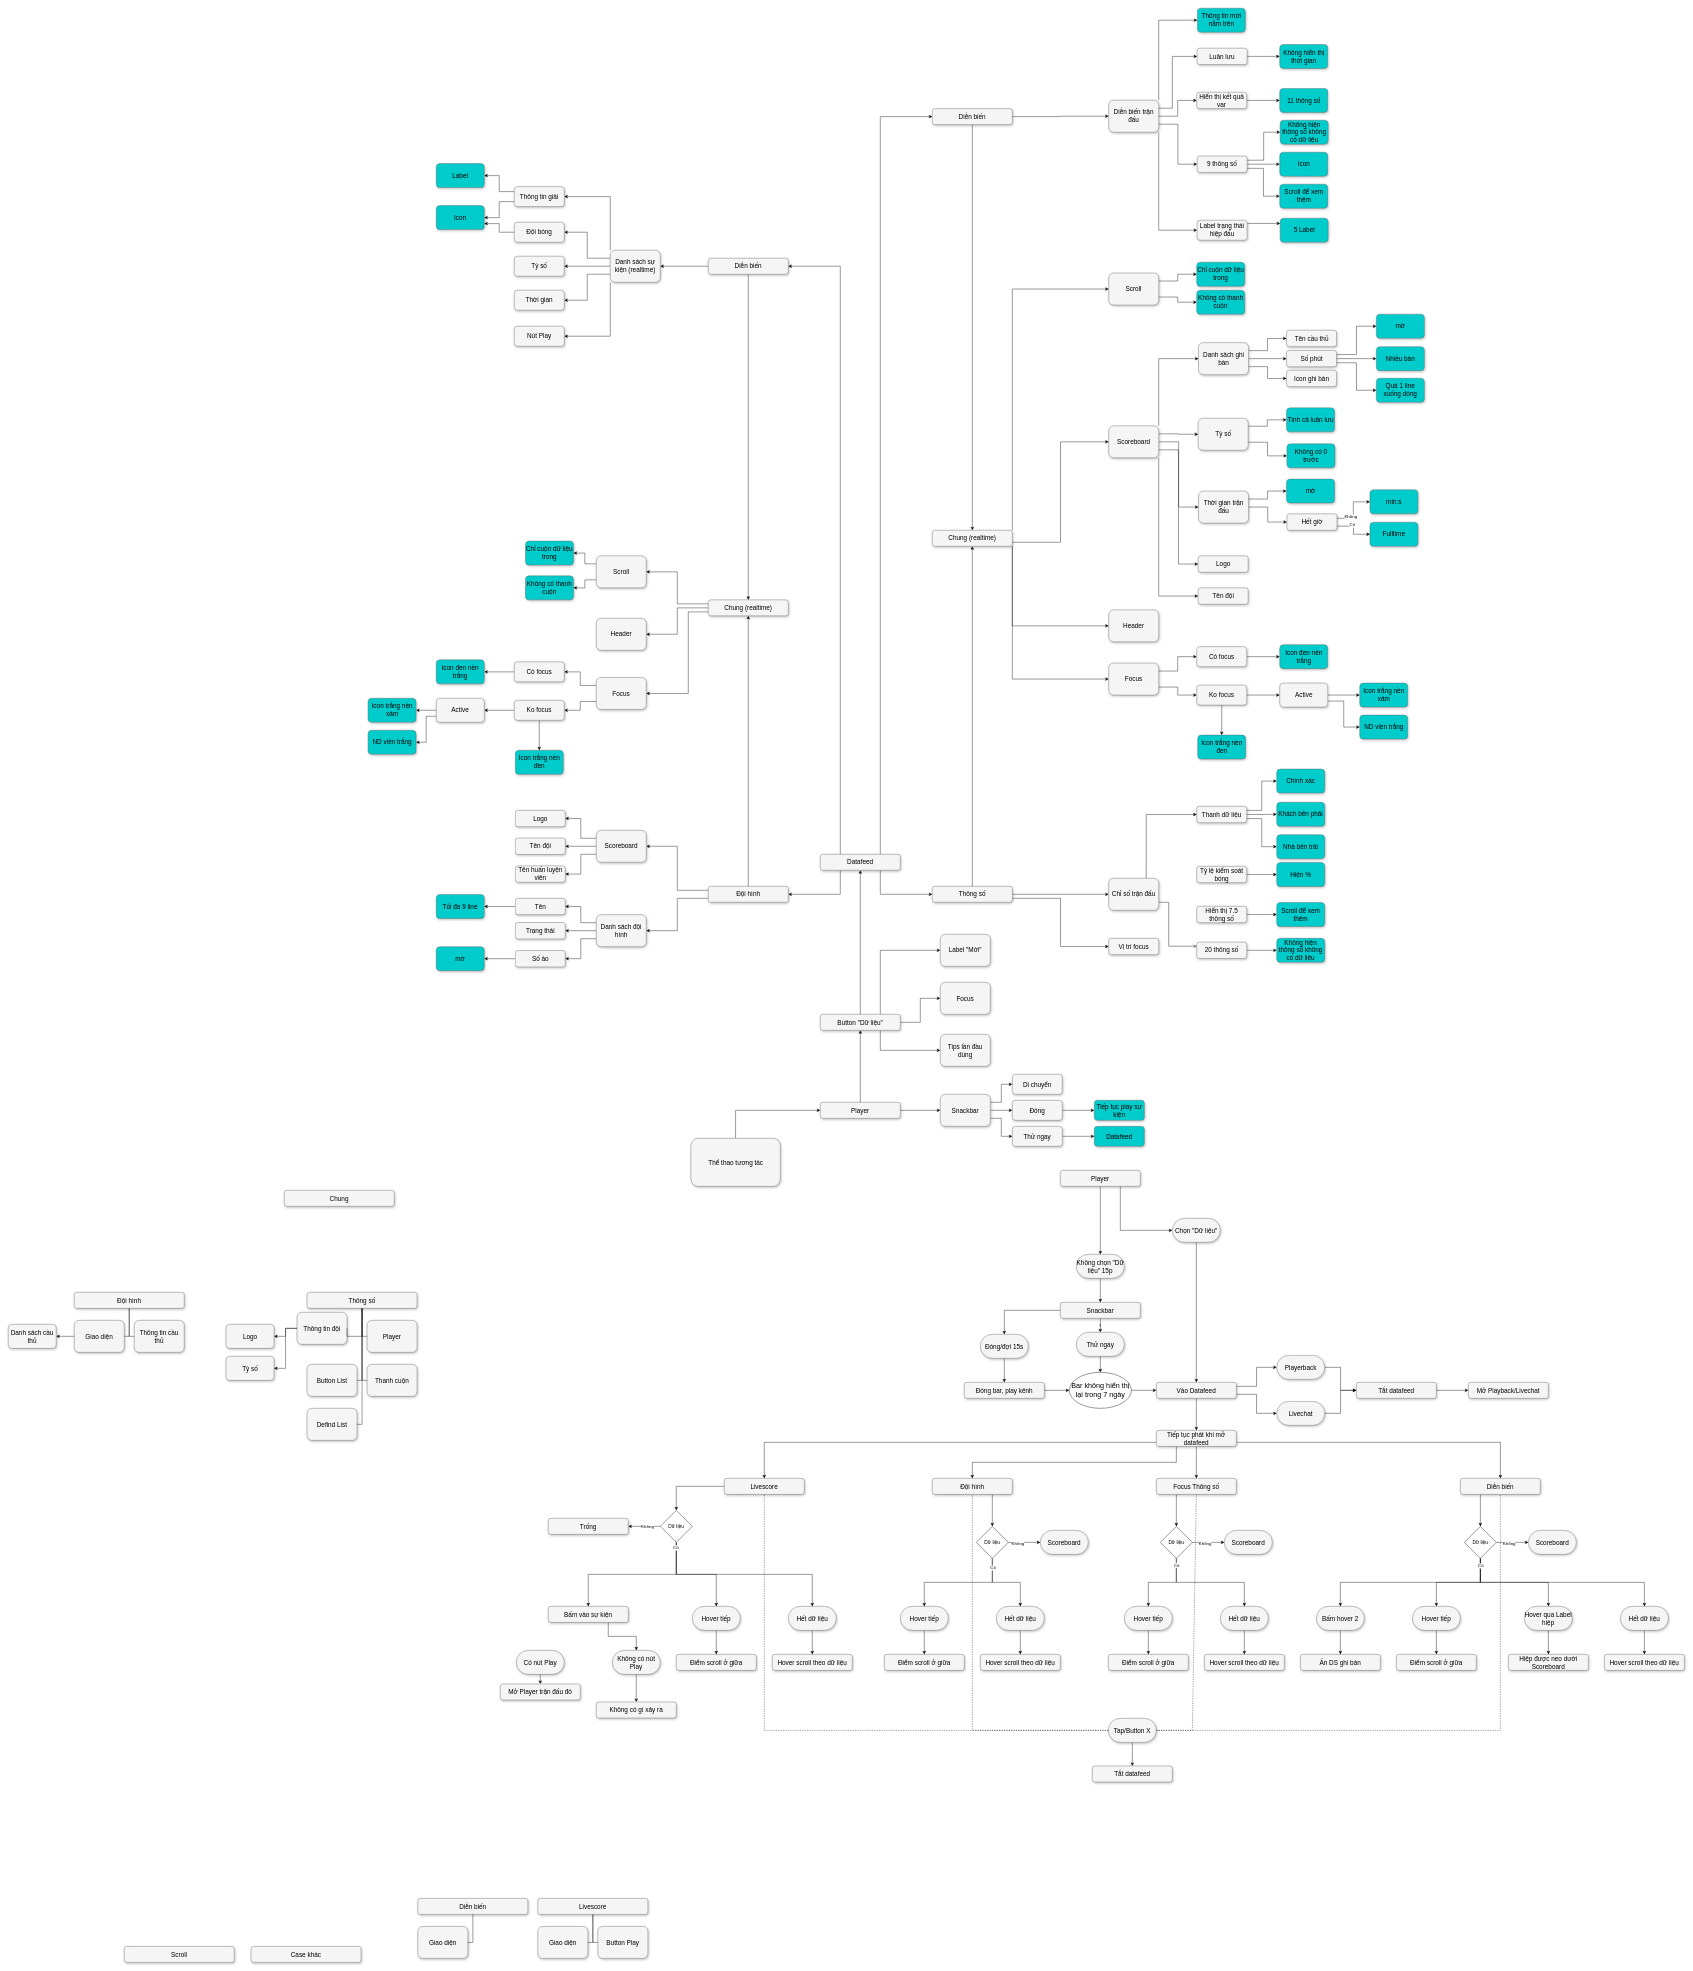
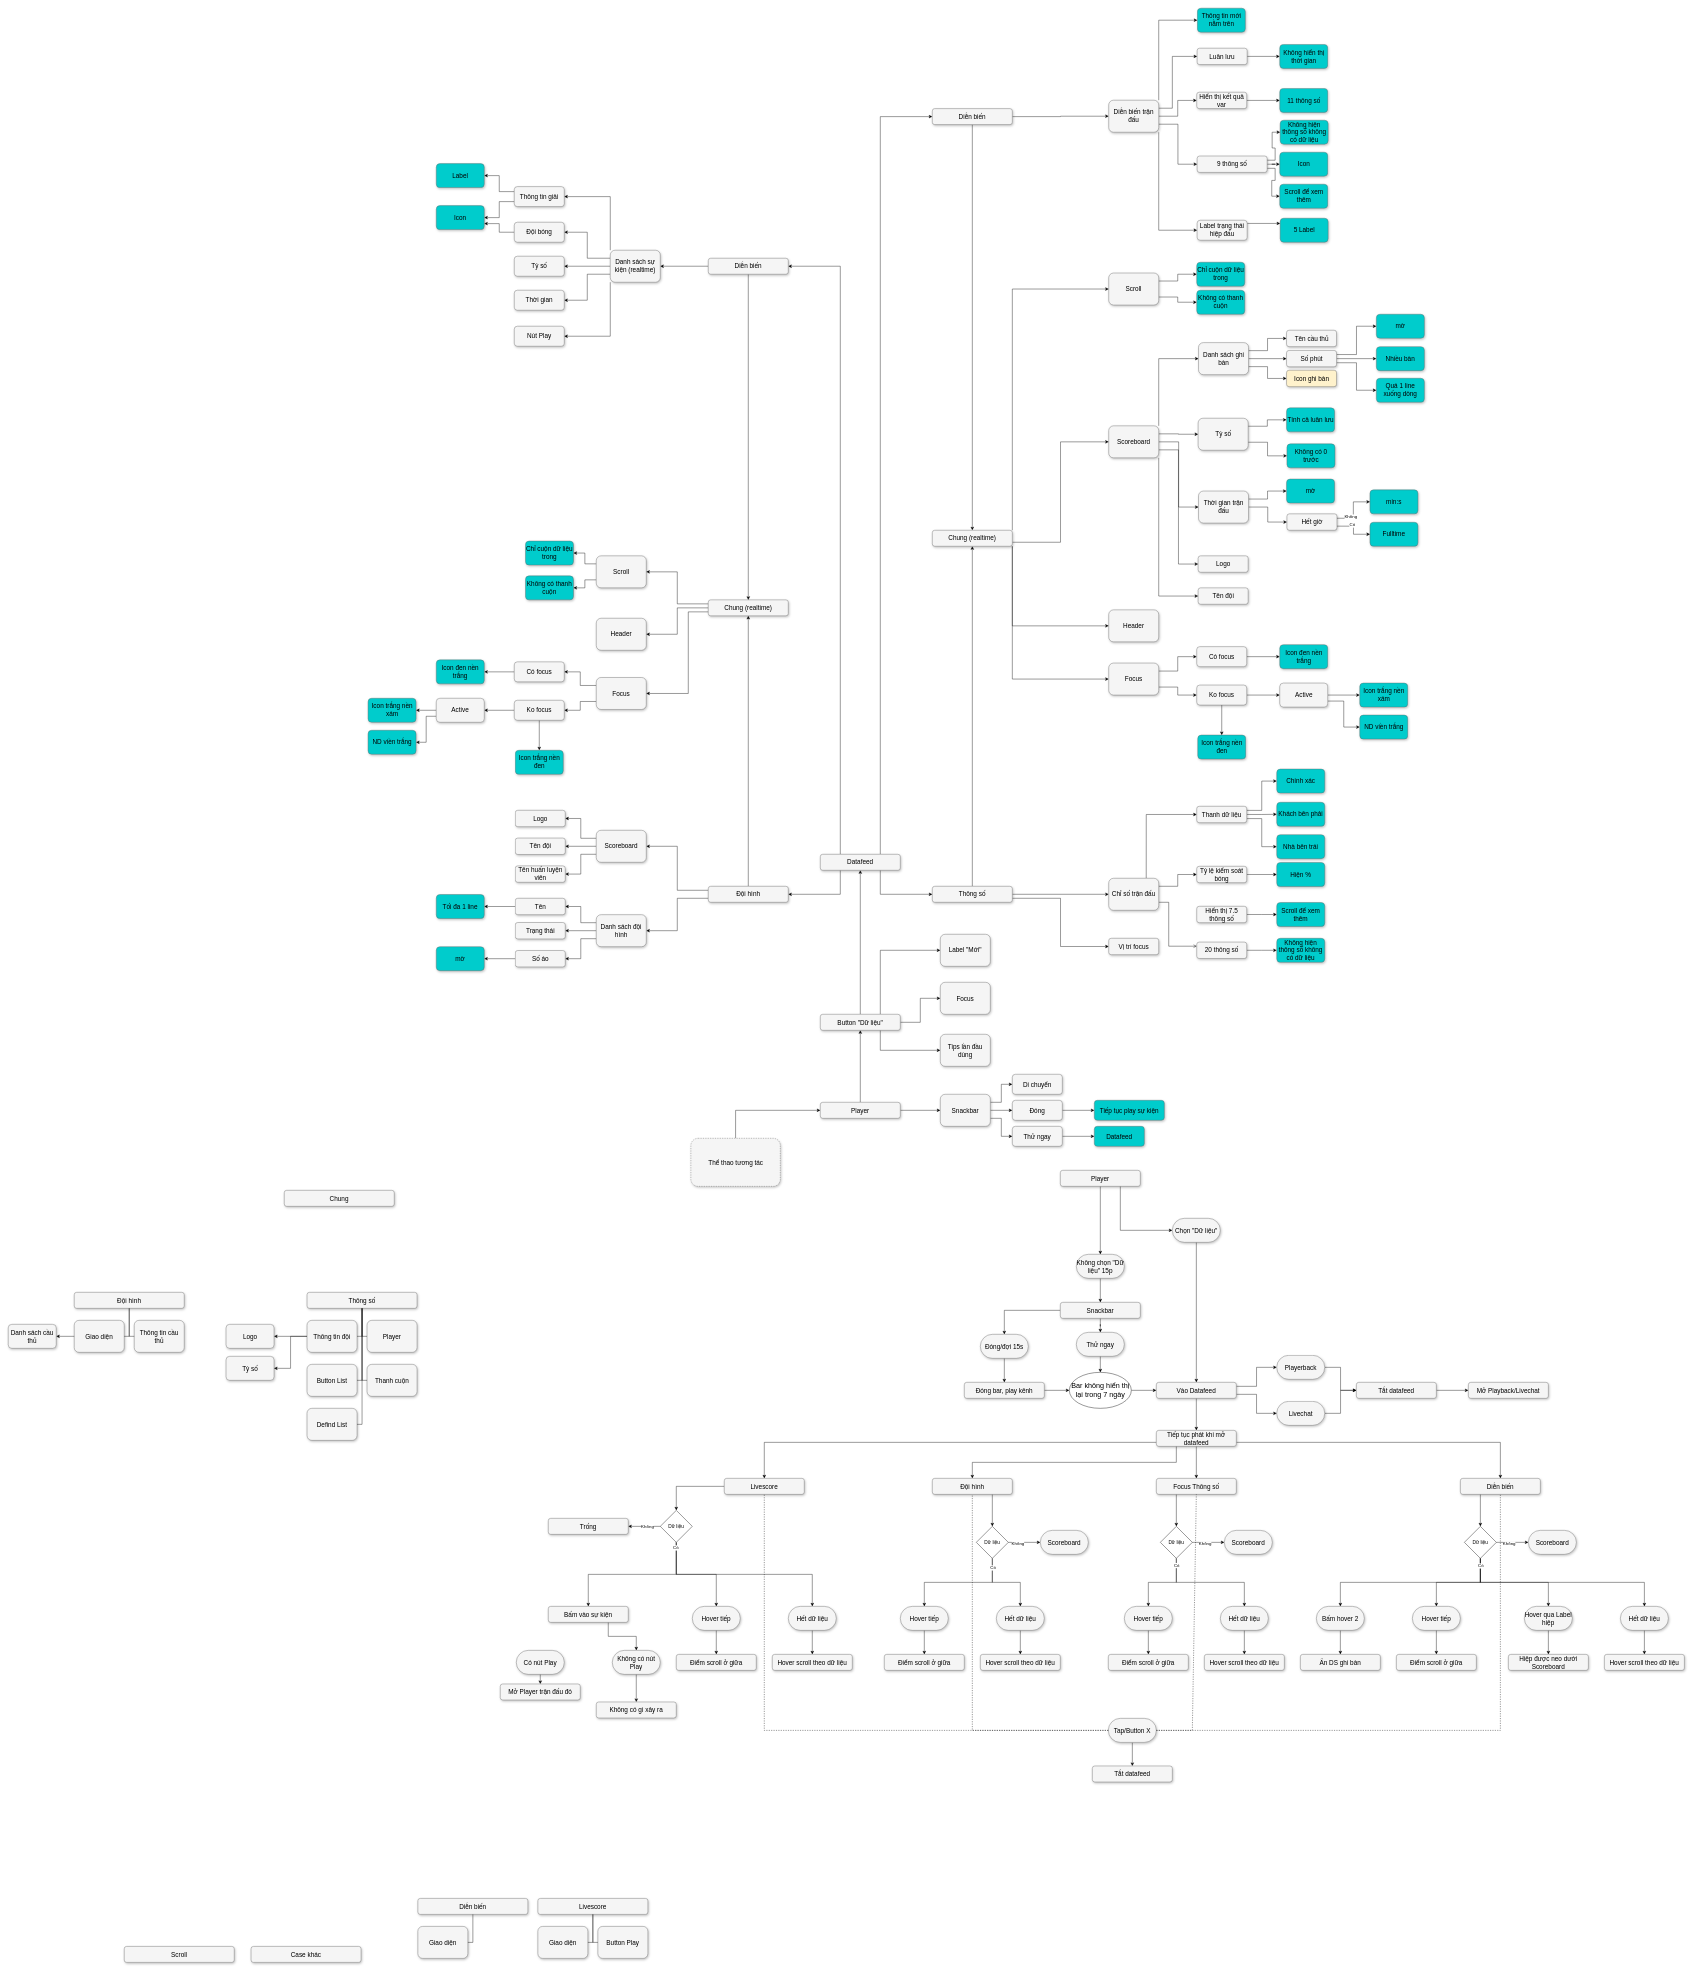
(1222, 164) -> (1232, 164)
(1311, 378) -> (1311, 378)
none -> (1192, 874)
(460, 907) -> (460, 907)
(1119, 1110) -> (1129, 1110)
(736, 1162) -> (736, 1162)
(322, 1328) -> (332, 1336)
